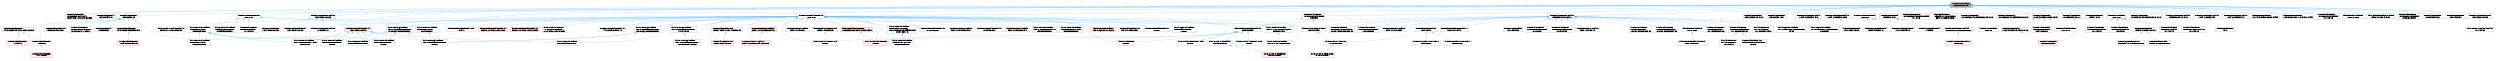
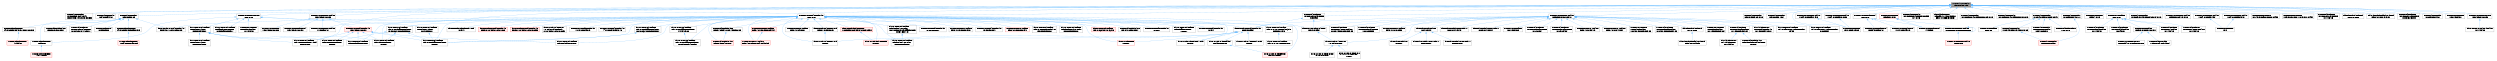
none -> (583, 30)
none -> (1211, 30)
none -> (1486, 30)
none -> (1614, 30)
(1763, 30) -> (1763, 30)
(31, 37) -> (145, 33)
(225, 39) -> (150, 23)
none -> (1399, 43)
(1692, 43) -> (1692, 43)
(2159, 43) -> (2159, 43)
none -> (1349, 55)
